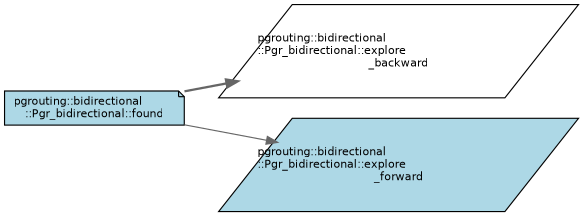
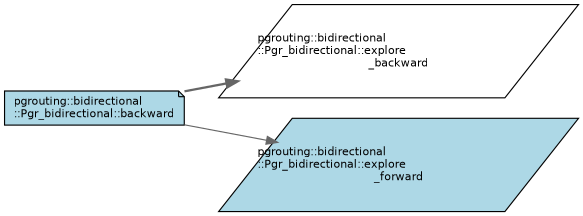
(94, 108) -> (94, 108)
